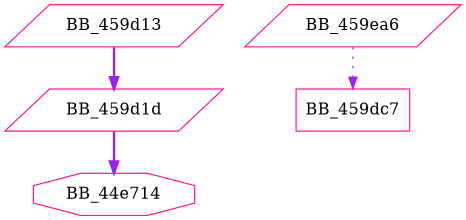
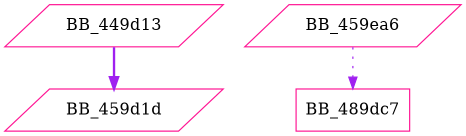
(114, 26) -> (114, 26)
(353, 110) -> (353, 110)
(114, 194) -> none
